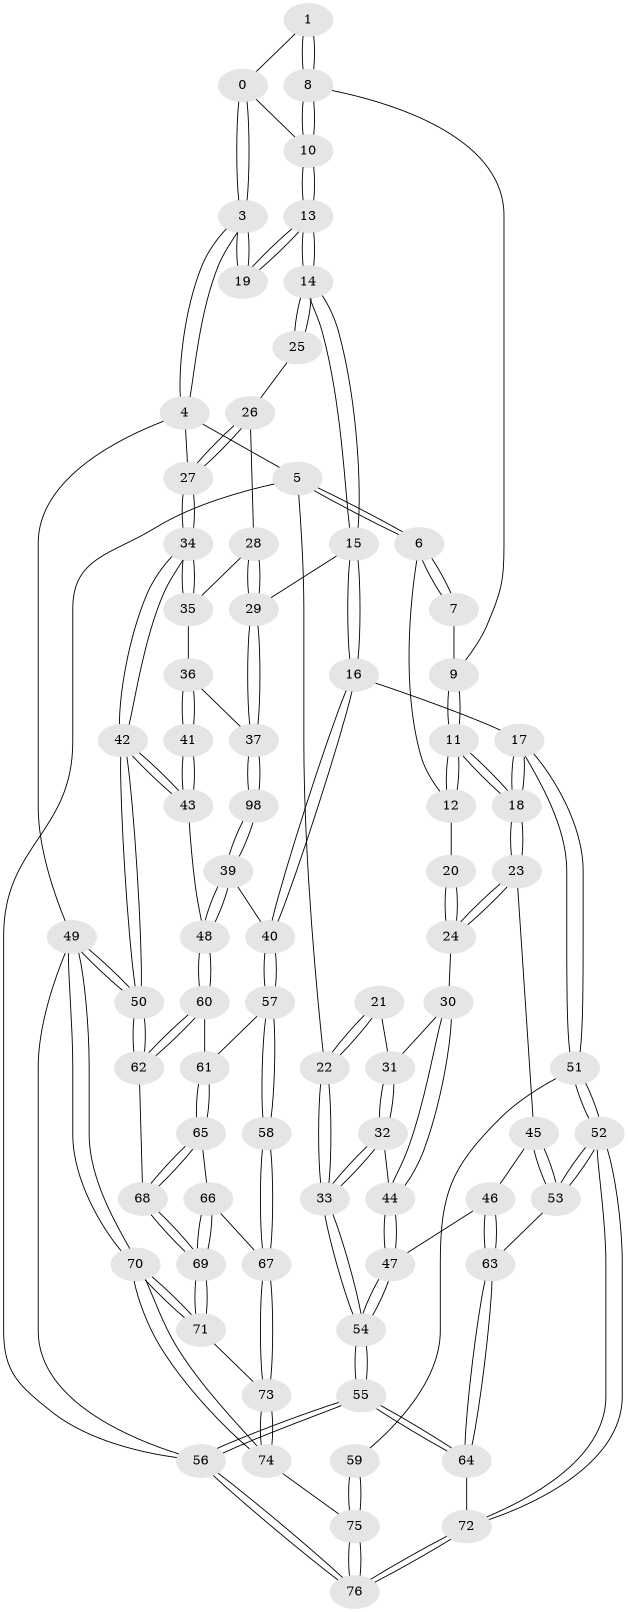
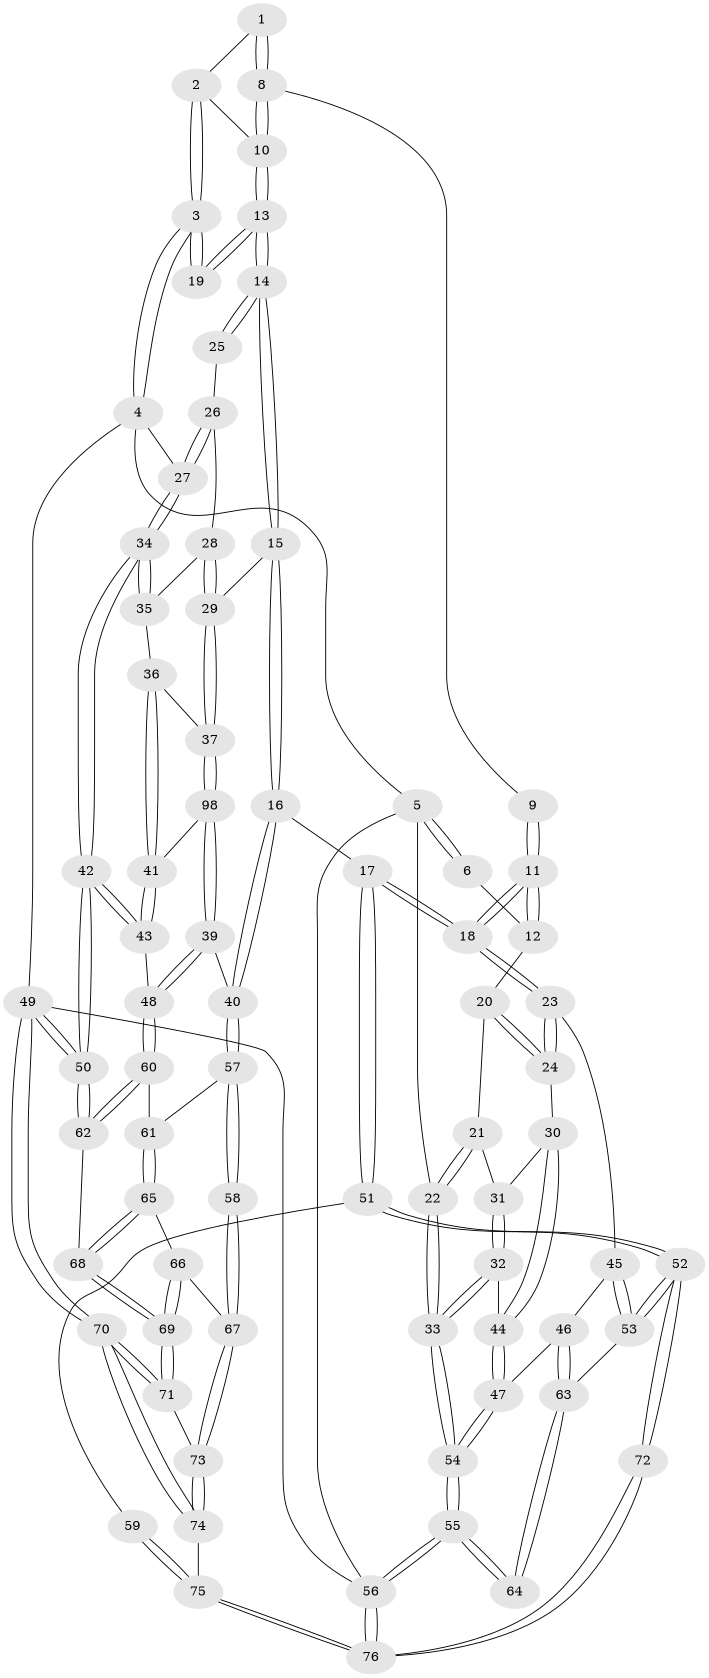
(243, 86) -> (196, 86)
(454, 610) -> none
none -> (181, 839)
none -> (481, 1068)
(467, 1494) -> none
